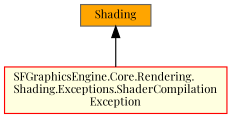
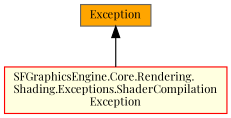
(116, 15) -> (116, 15)
